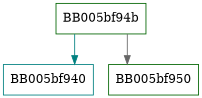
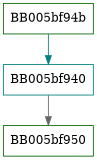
(127, 45) -> (48, 106)
